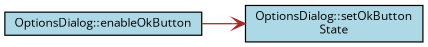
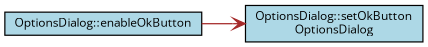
(334, 24) -> (334, 24)
